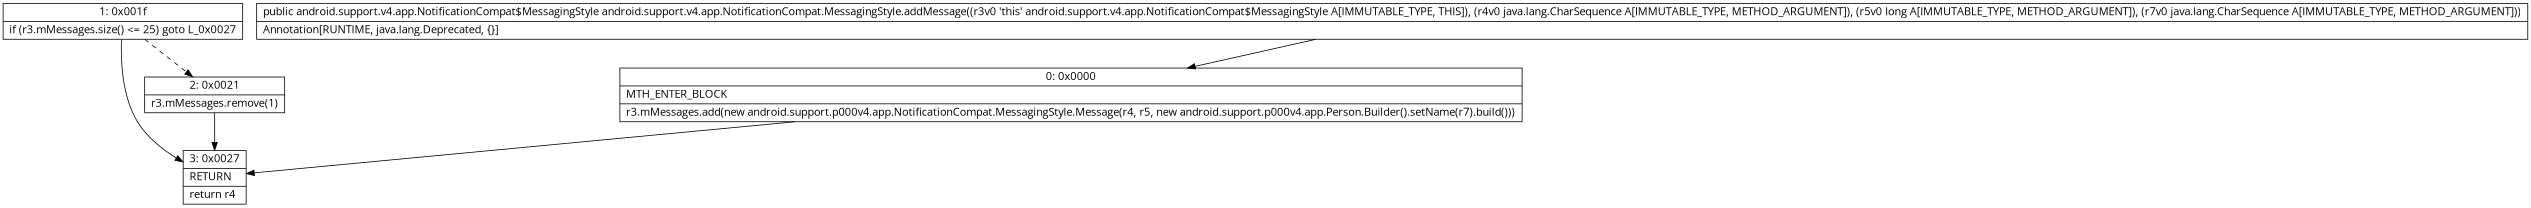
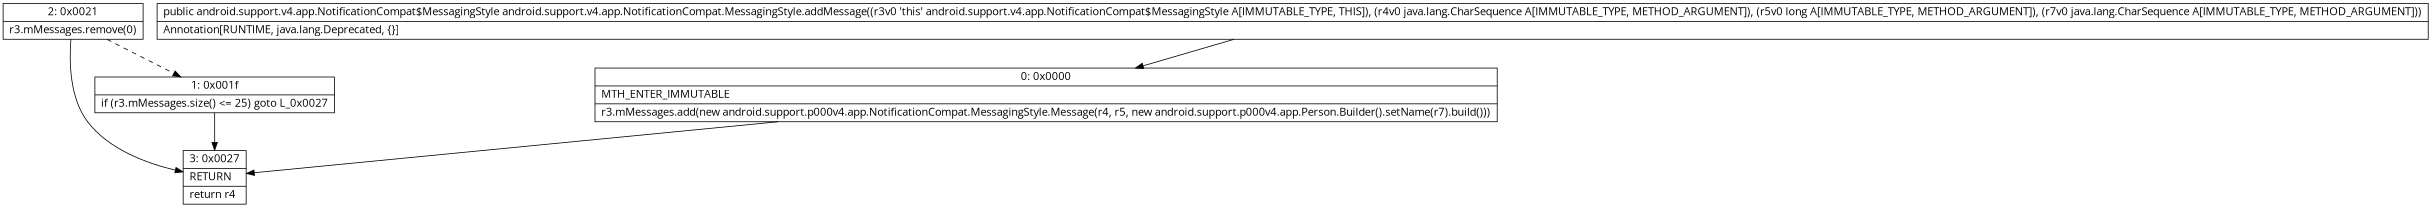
(166, 56) -> (140, 56)
(677, 94) -> (666, 94)
(215, 103) -> (73, 30)
